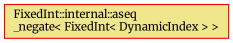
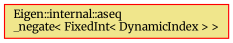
(117, 21) -> (117, 21)
